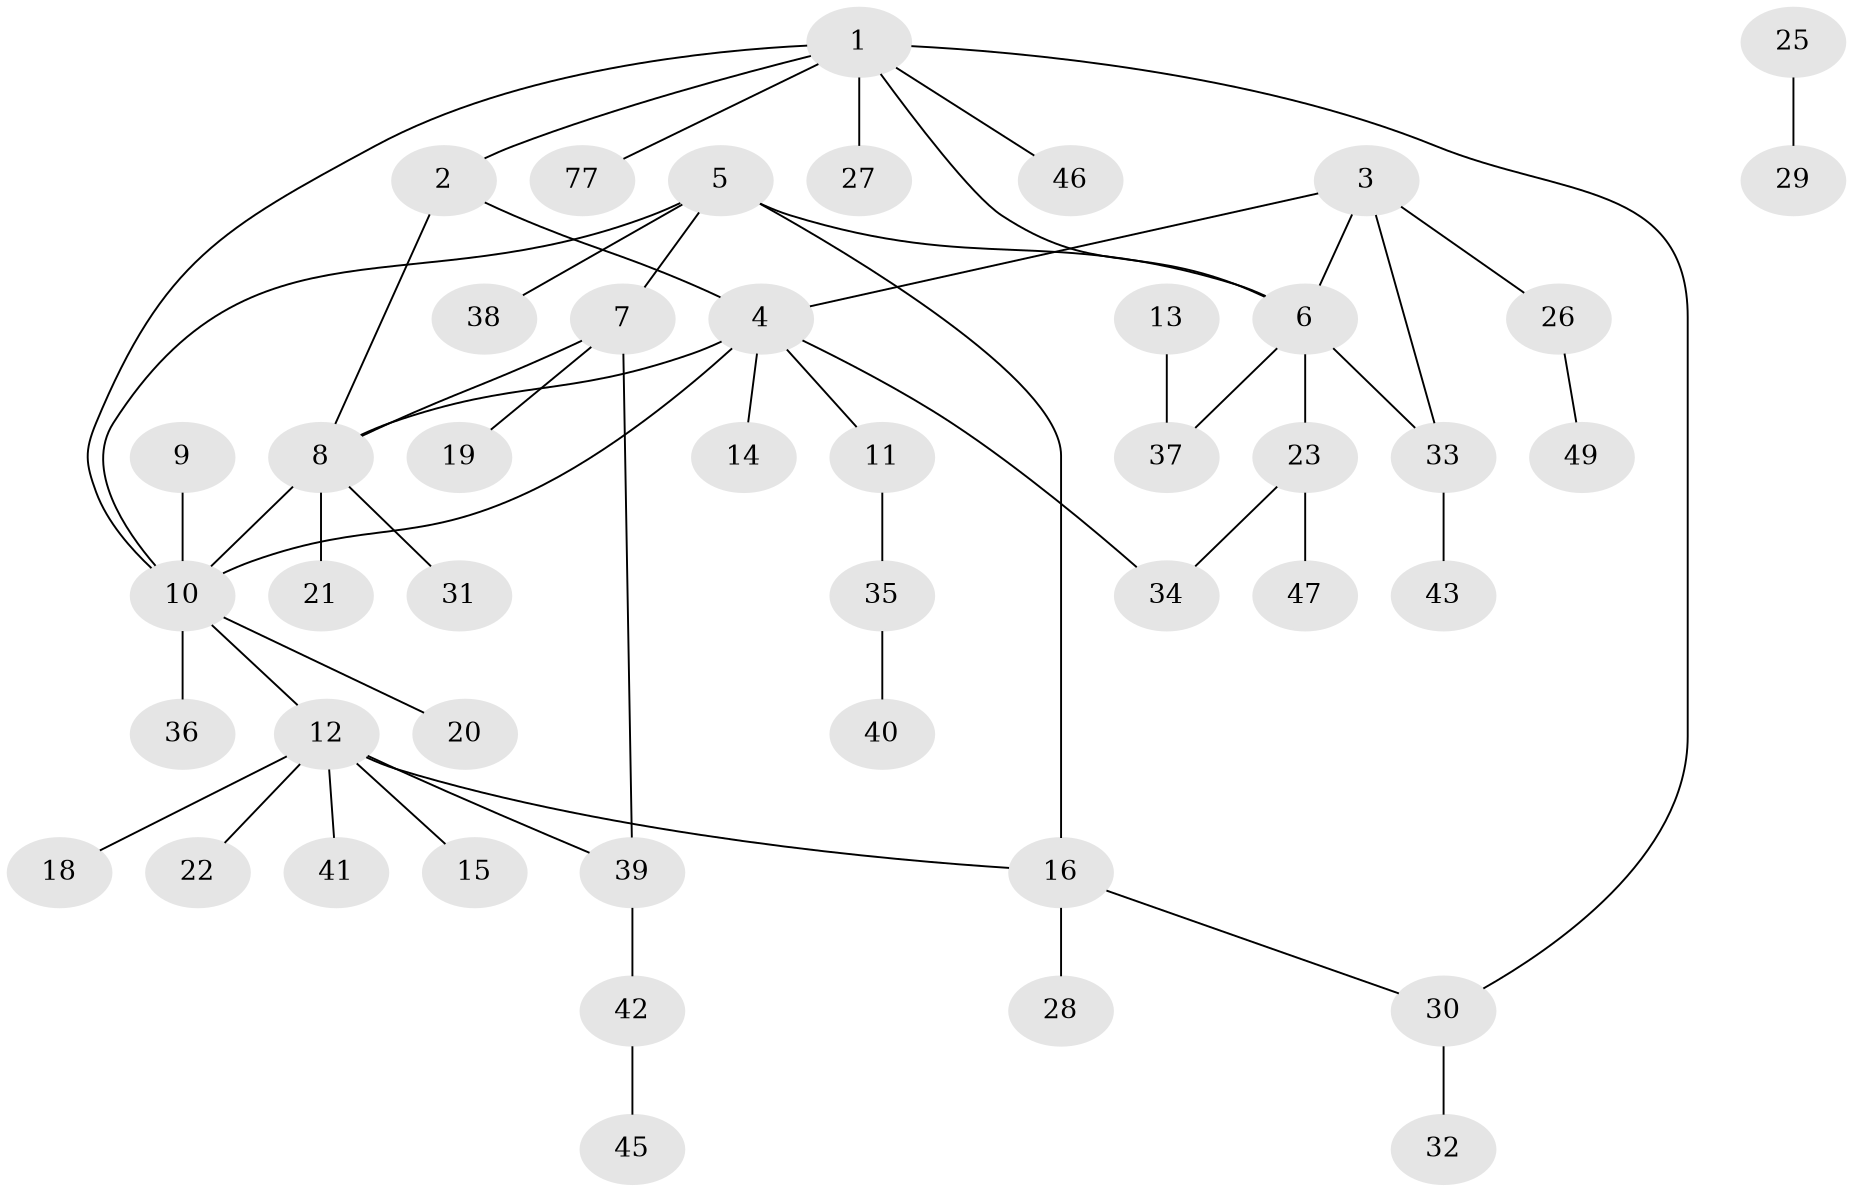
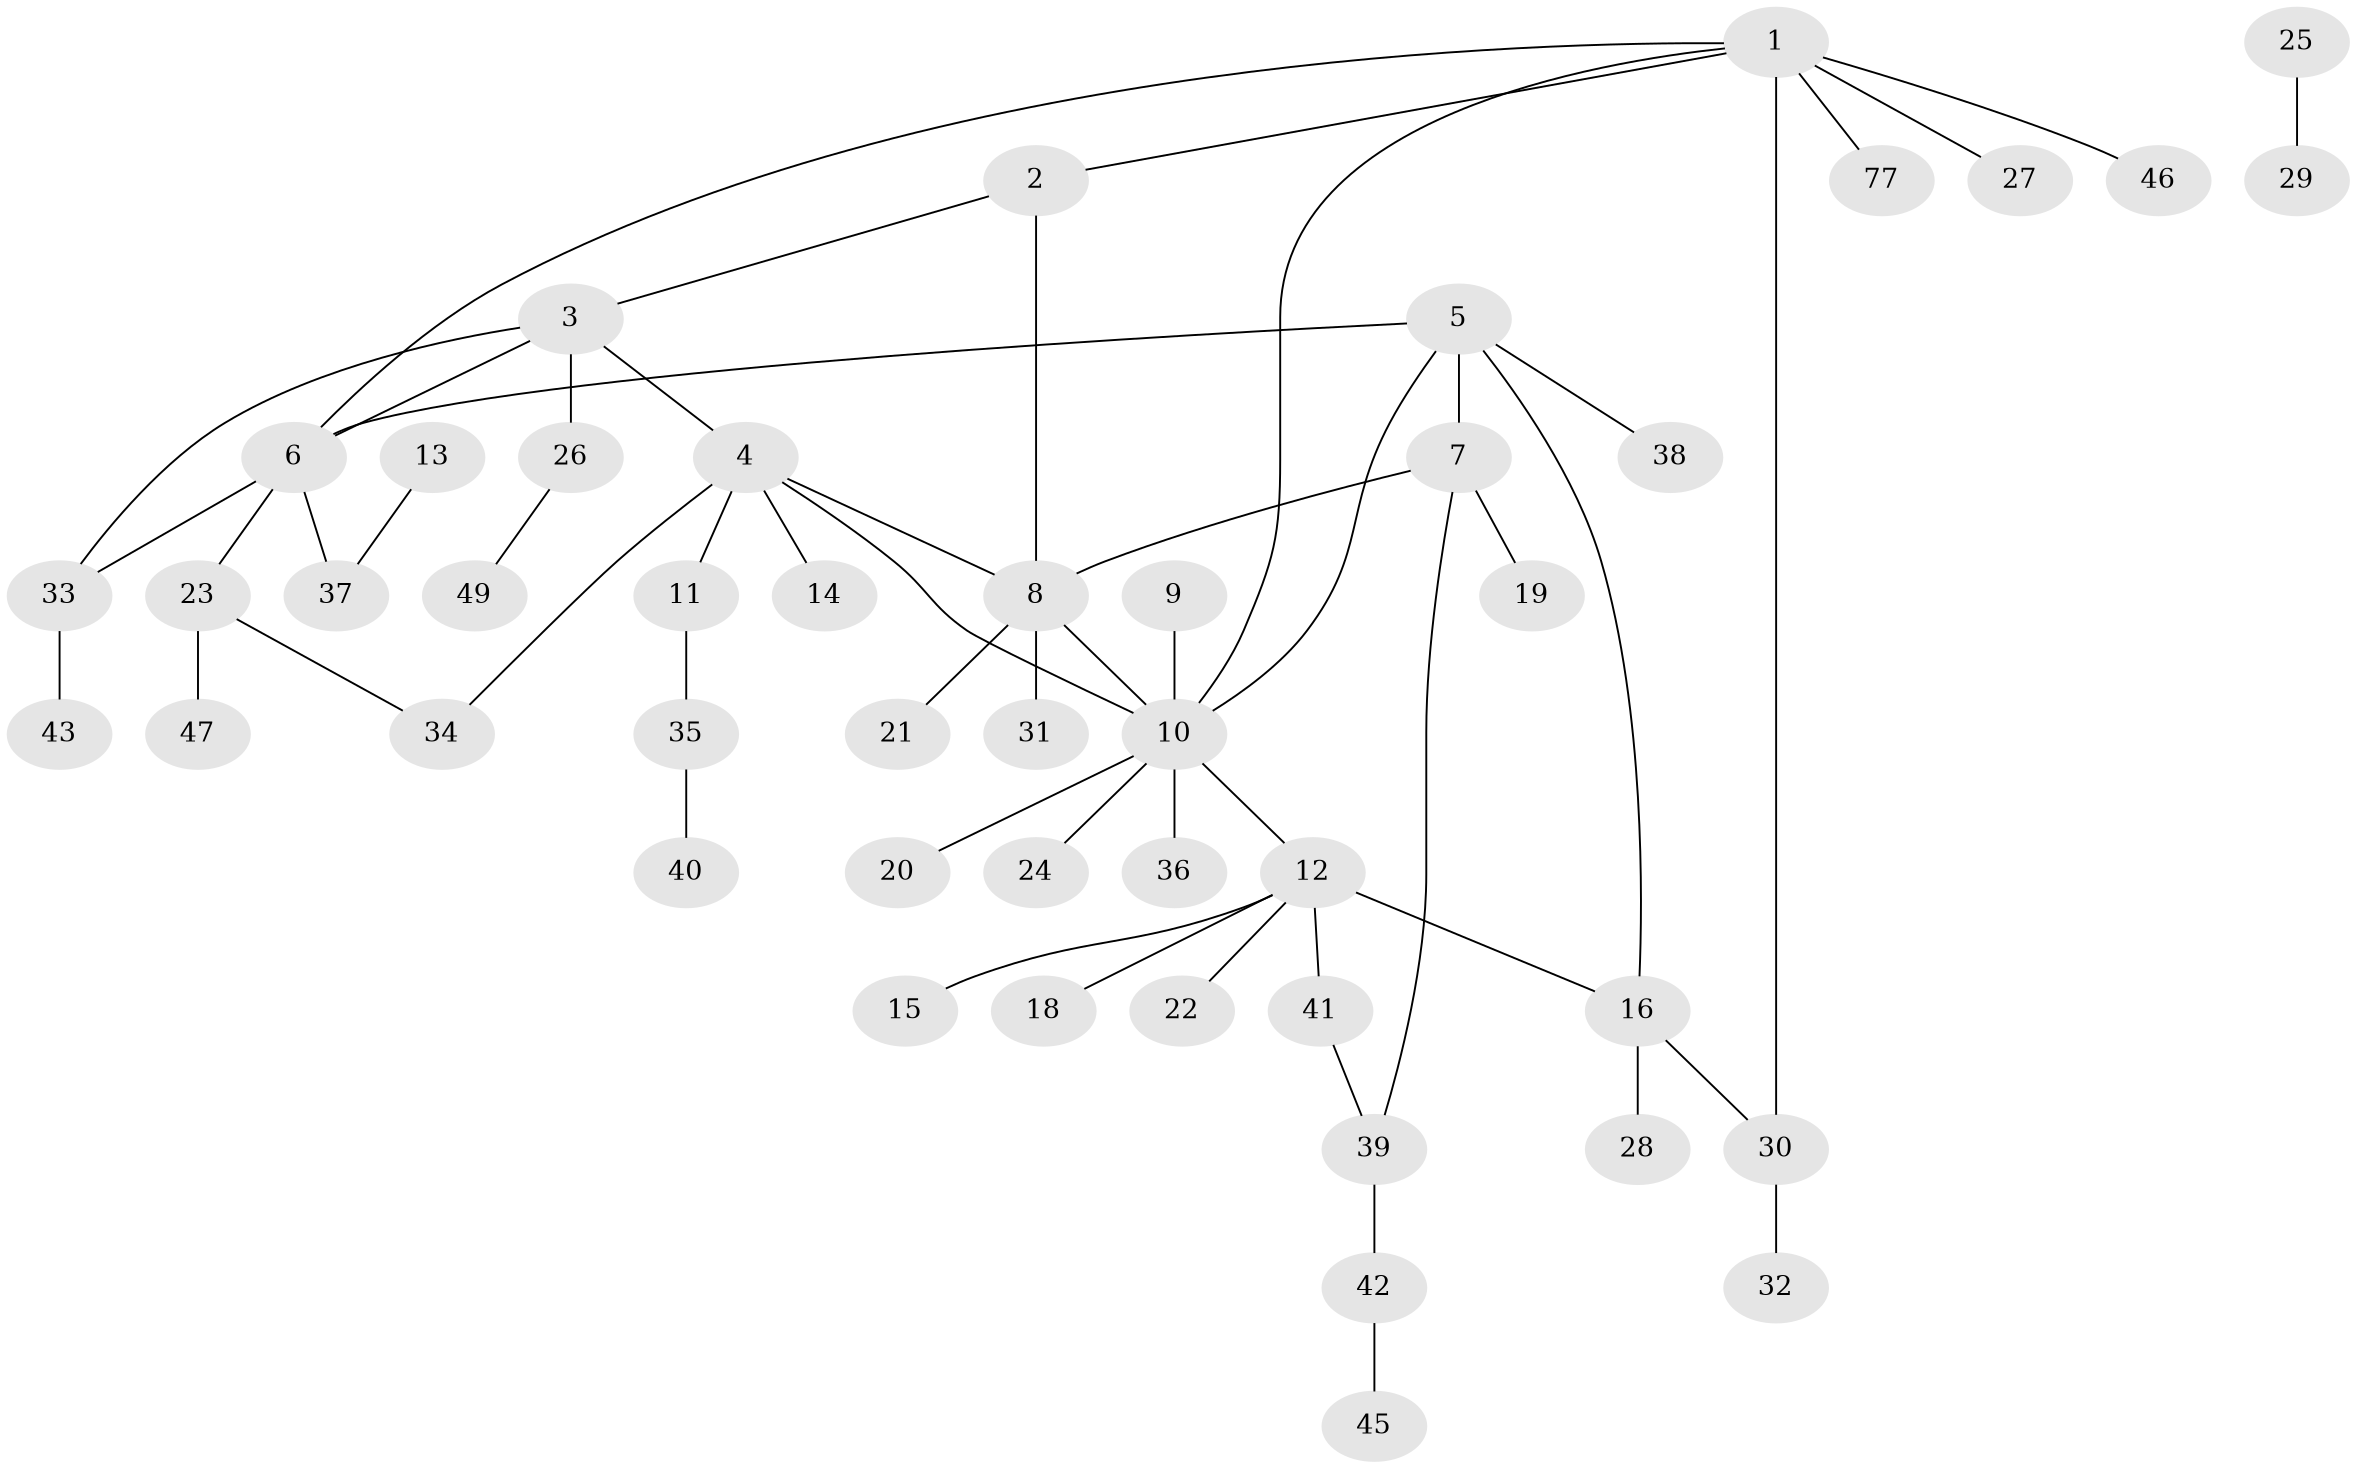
(621, 256) -> (803, 250)
(478, 805) -> (1348, 1080)
none -> (1036, 873)
